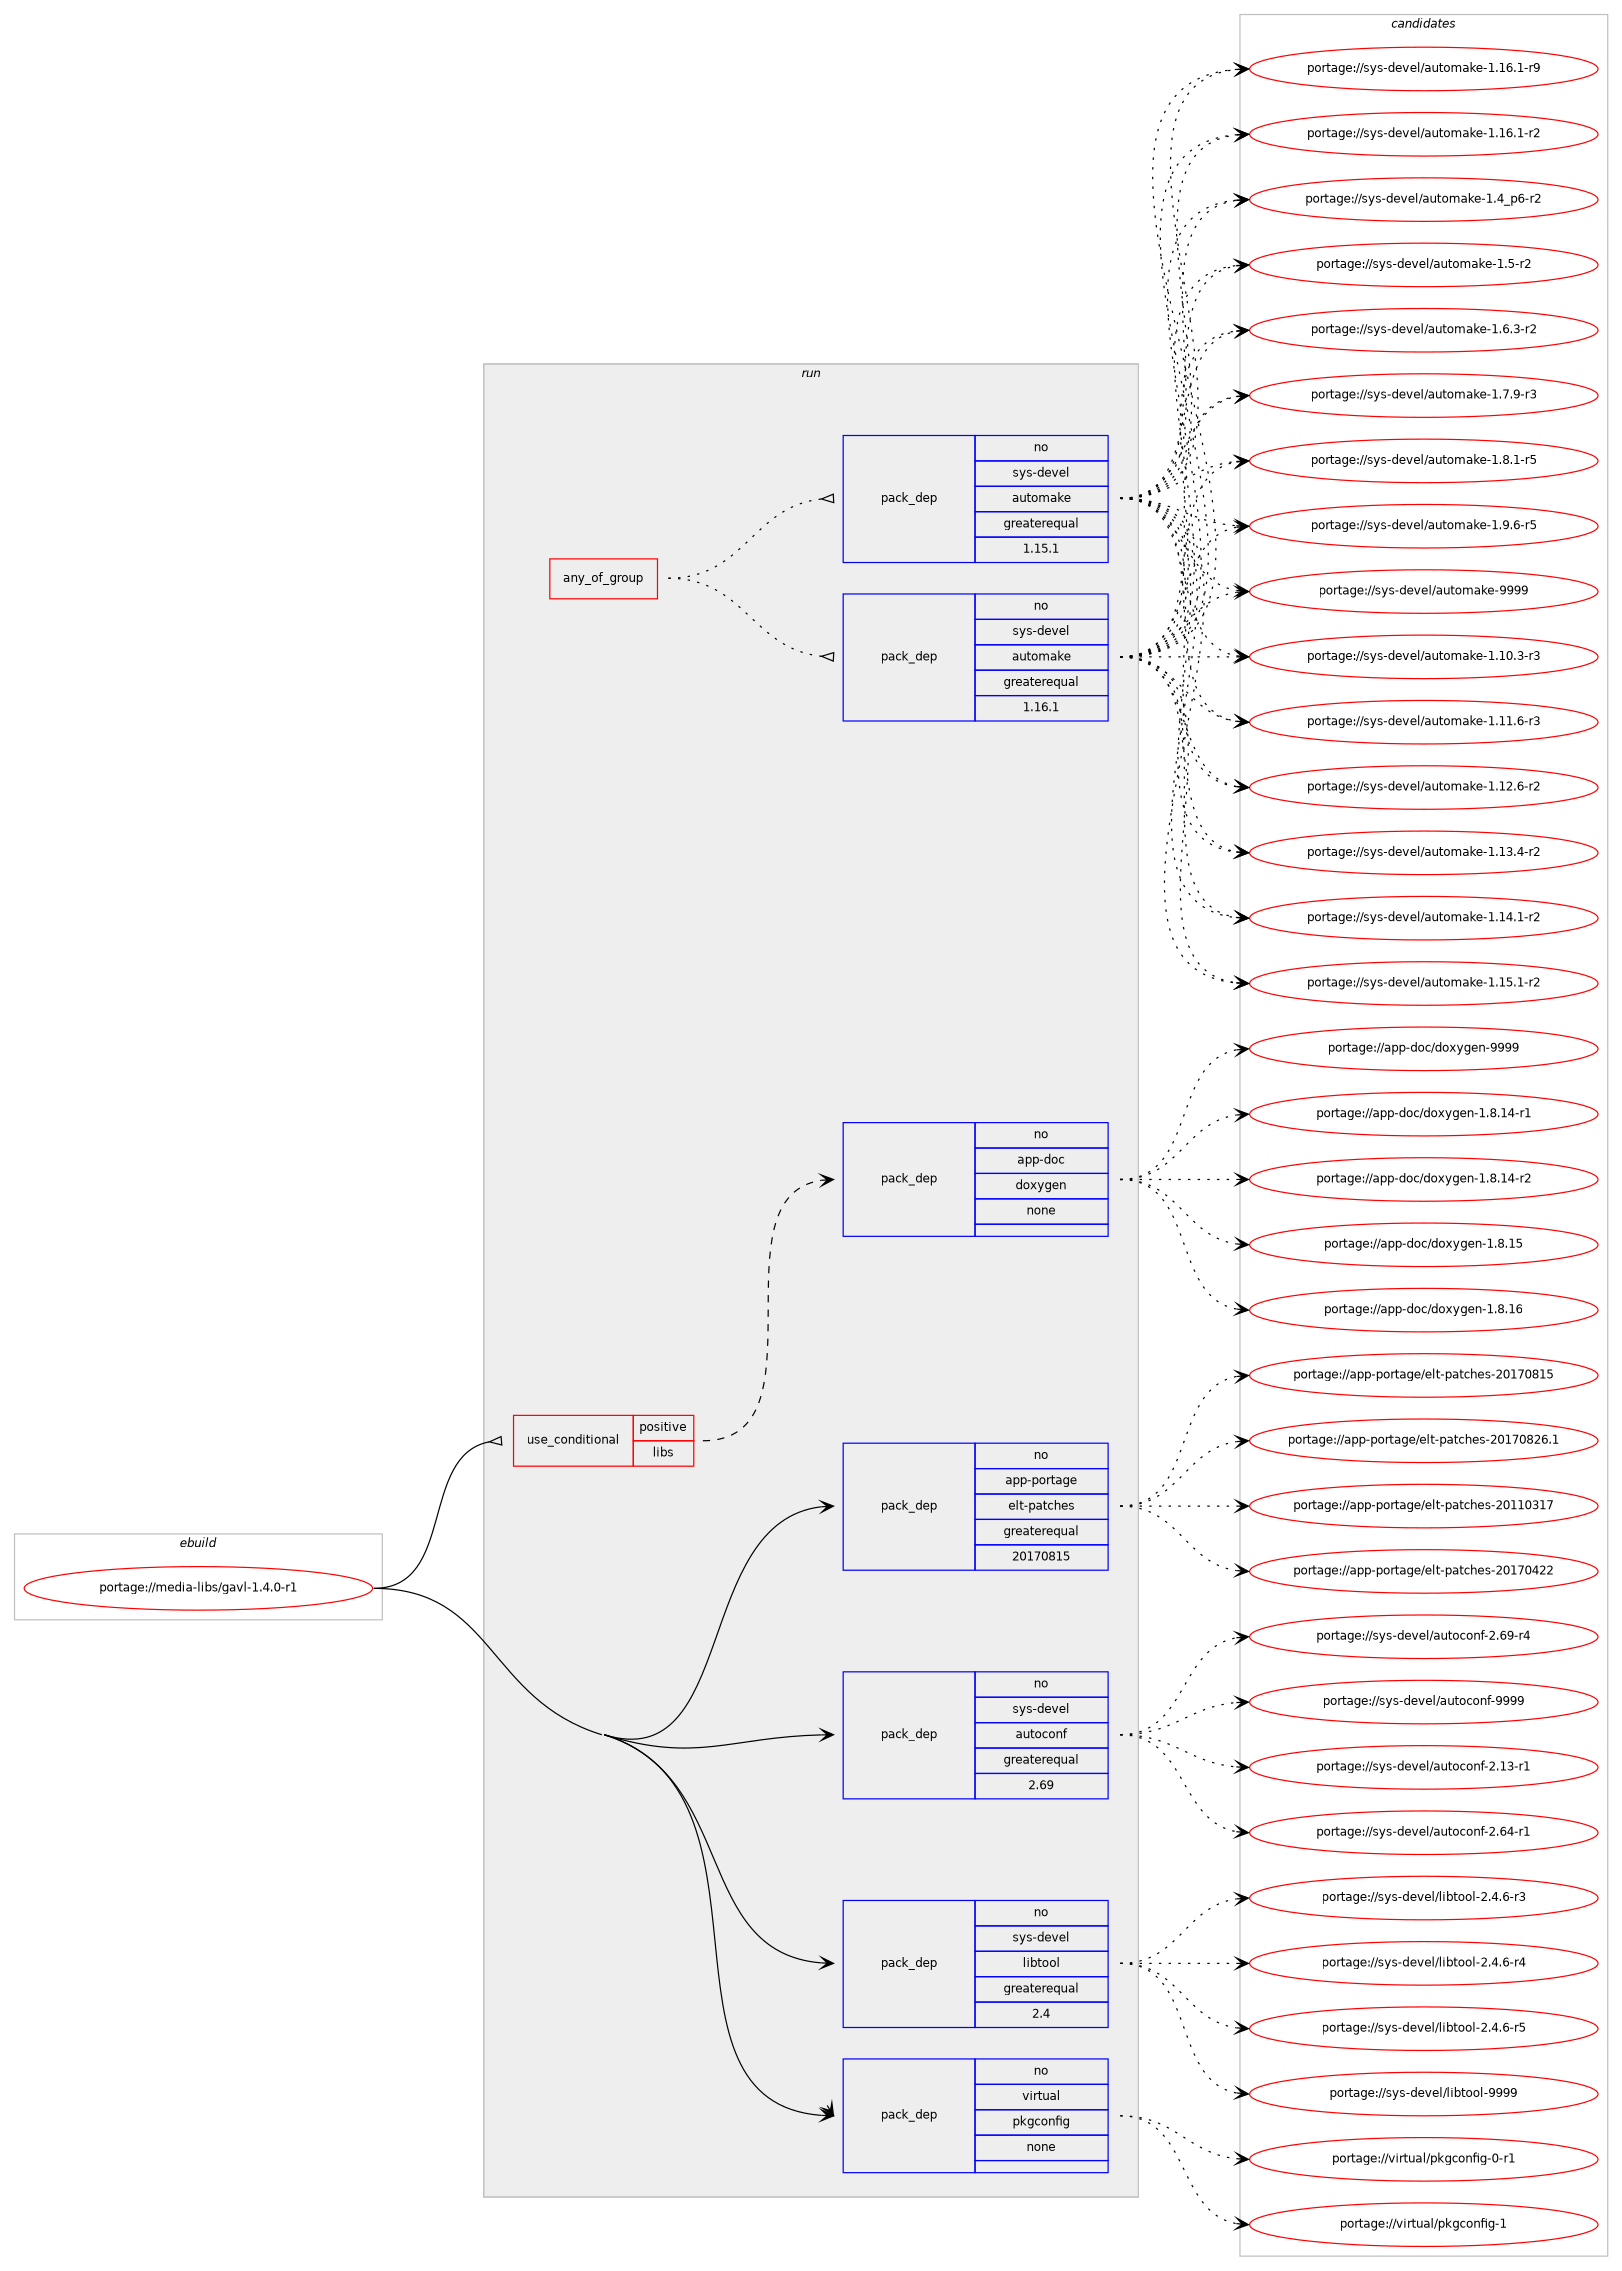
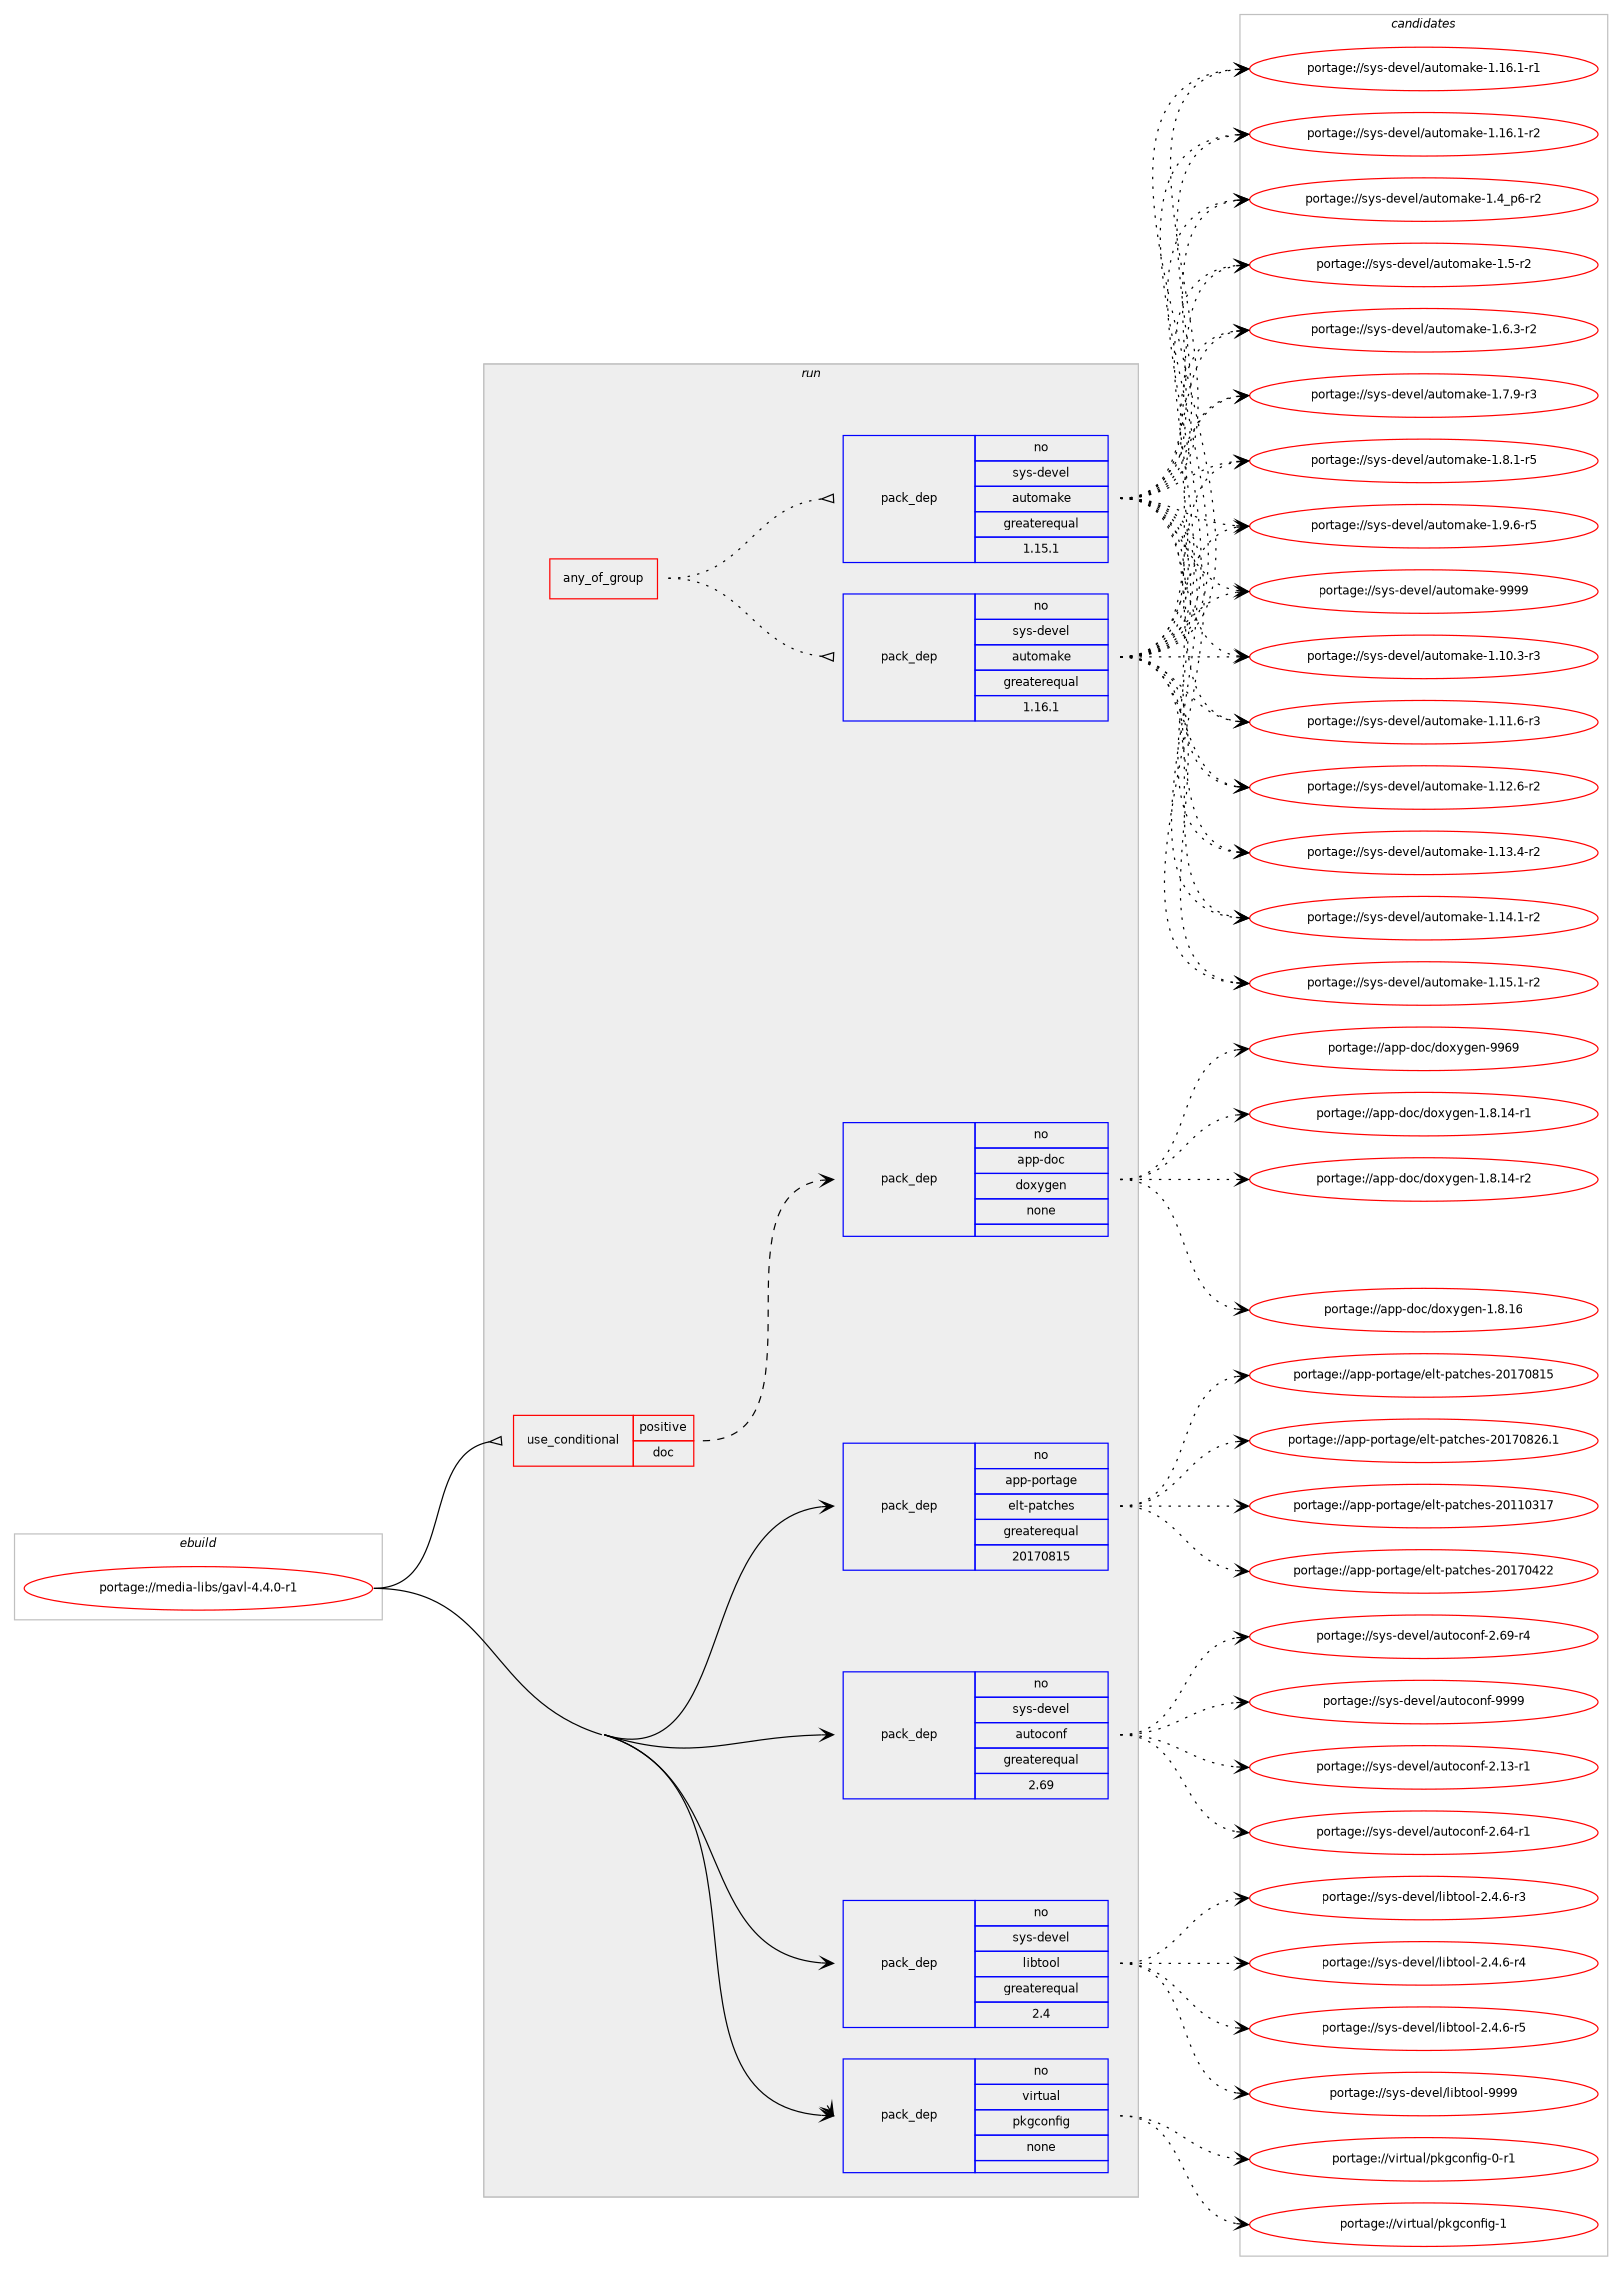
(1424, 69) -> (1424, 69)
(1424, 1049) -> (1424, 1049)
(1424, 1245) -> none
(664, 1453) -> (664, 1453)
(198, 1588) -> (198, 1588)
